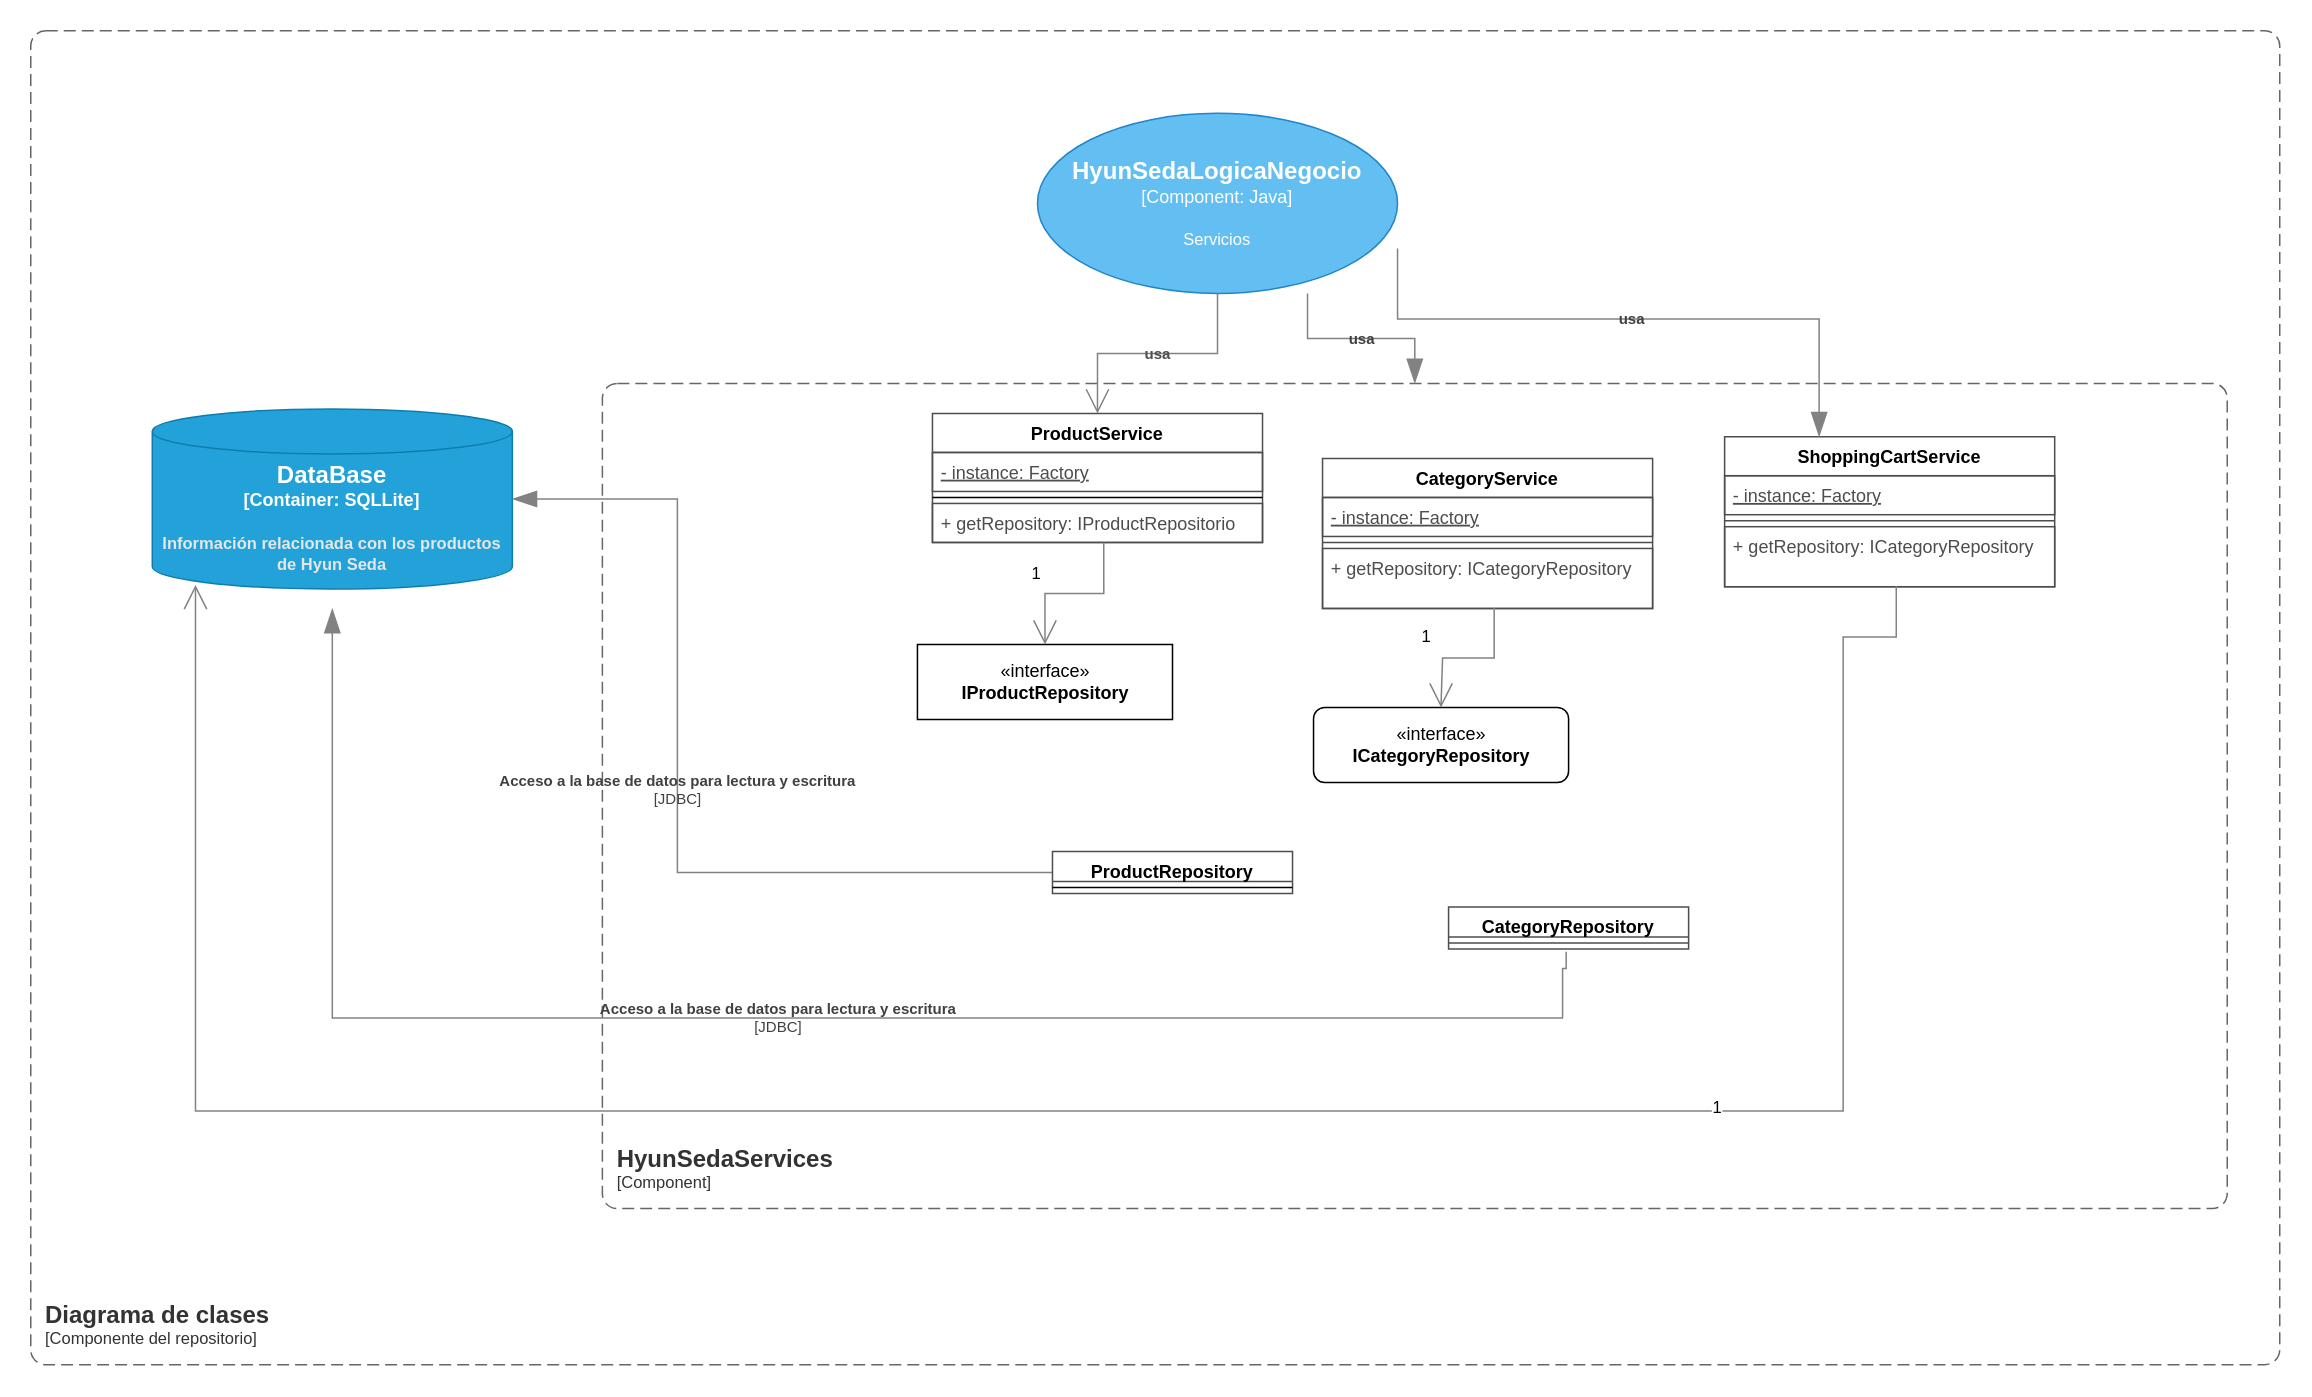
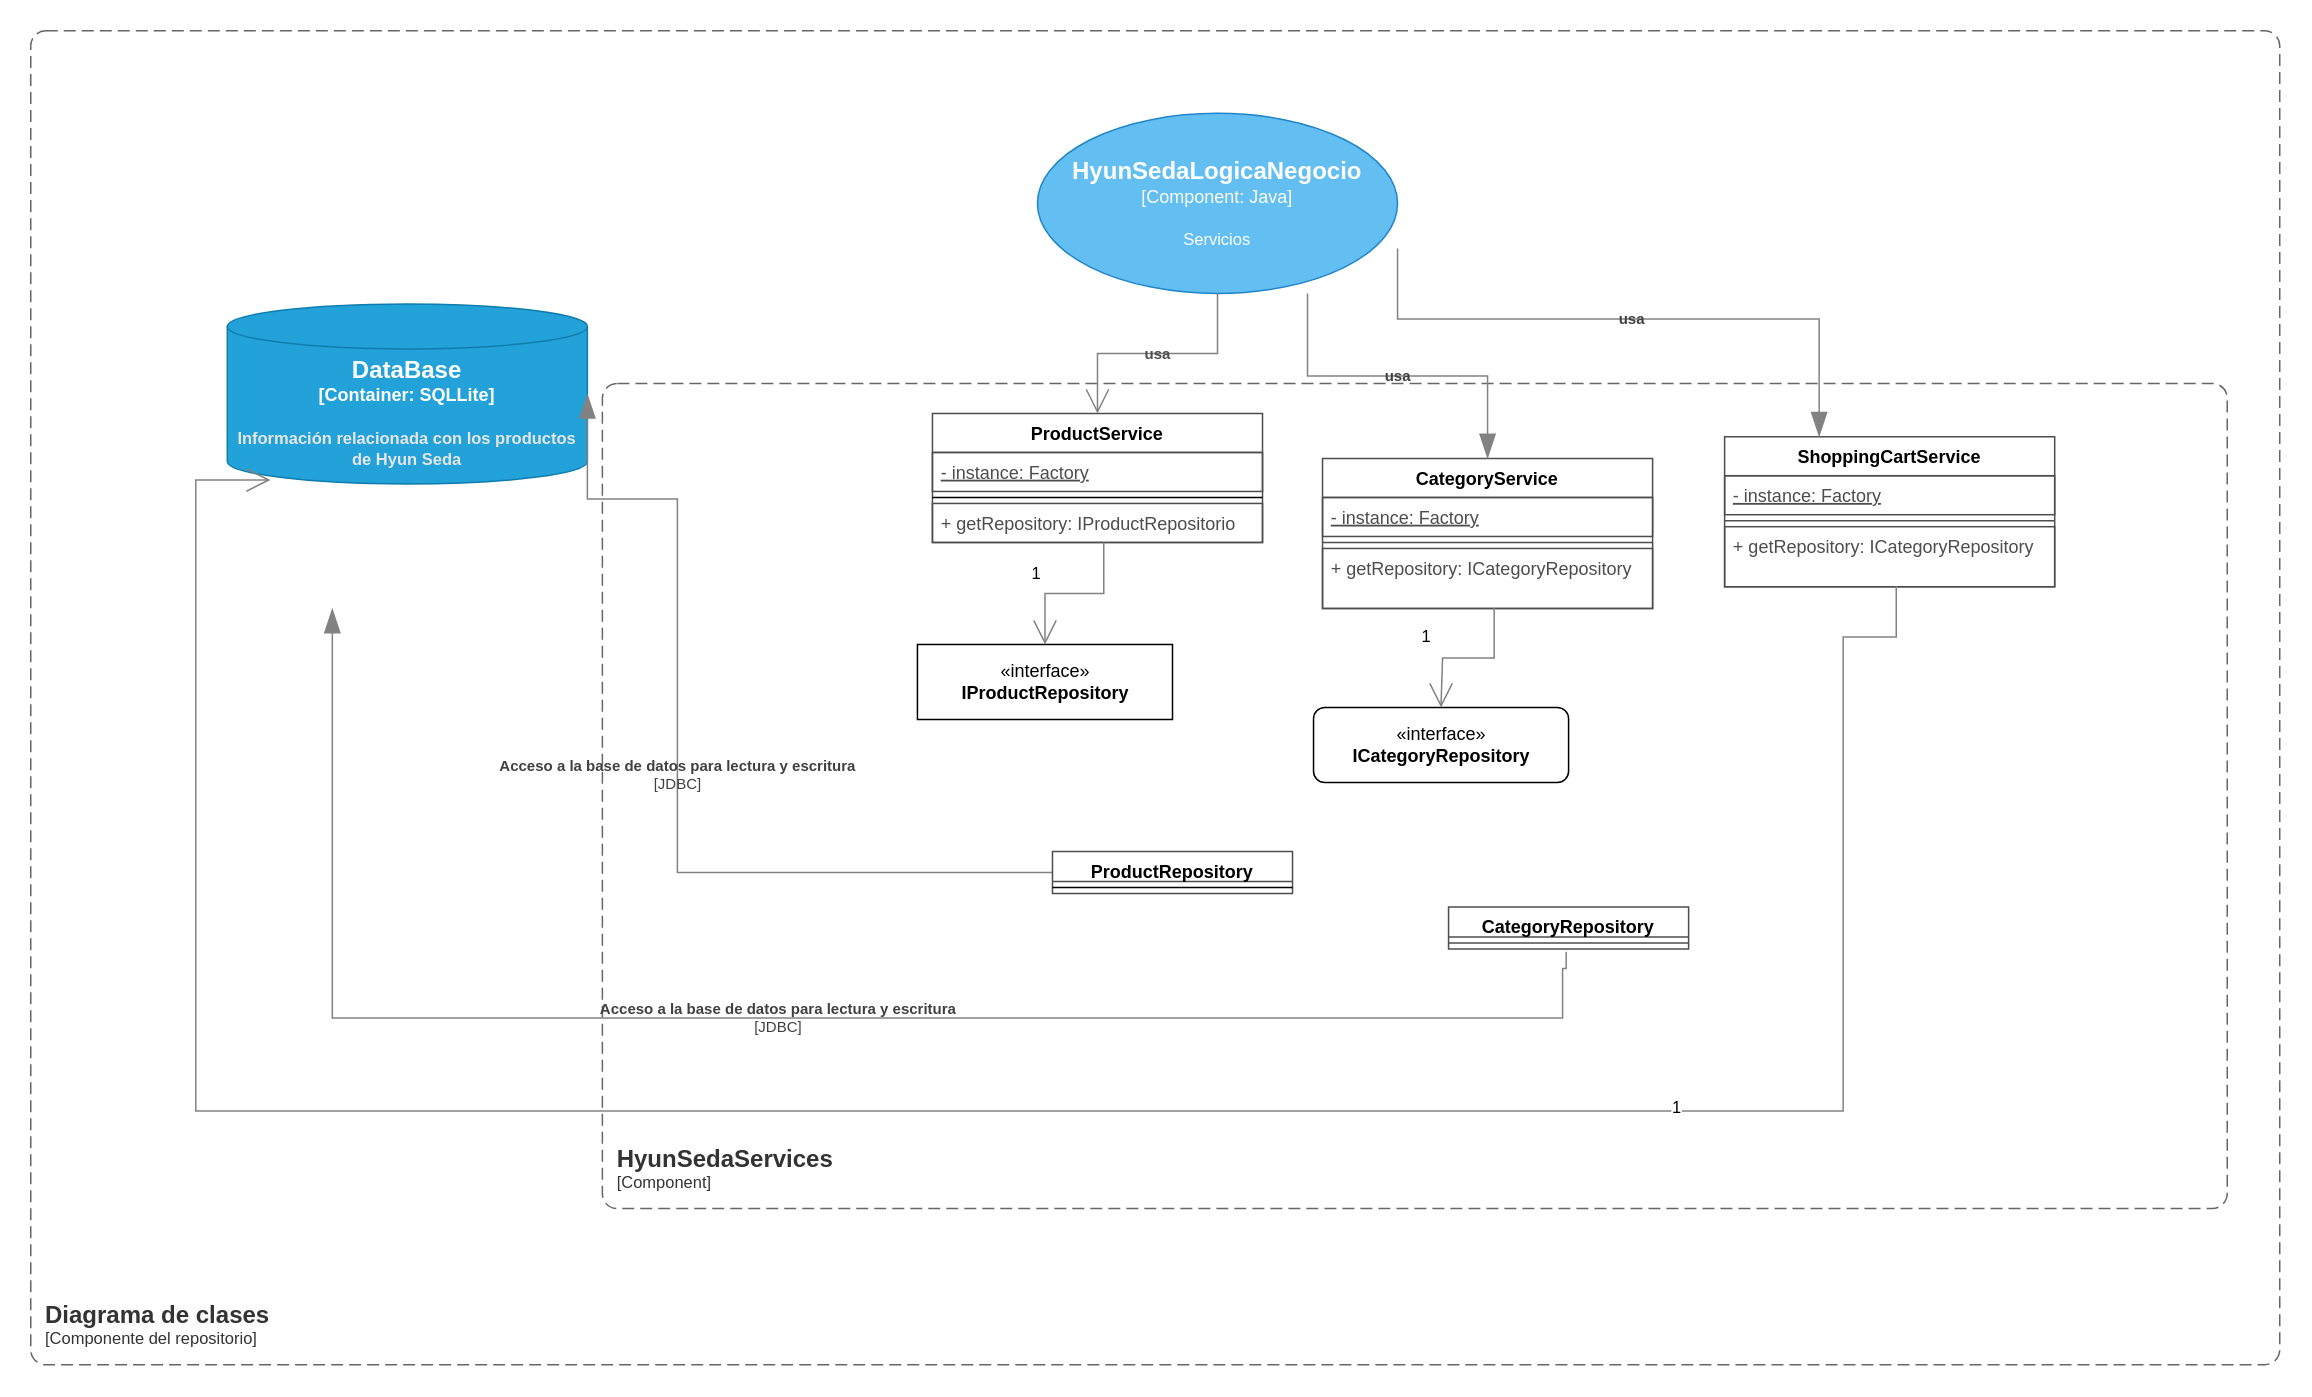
(1369, 338) -> (1487, 403)
(332, 499) -> (407, 394)
